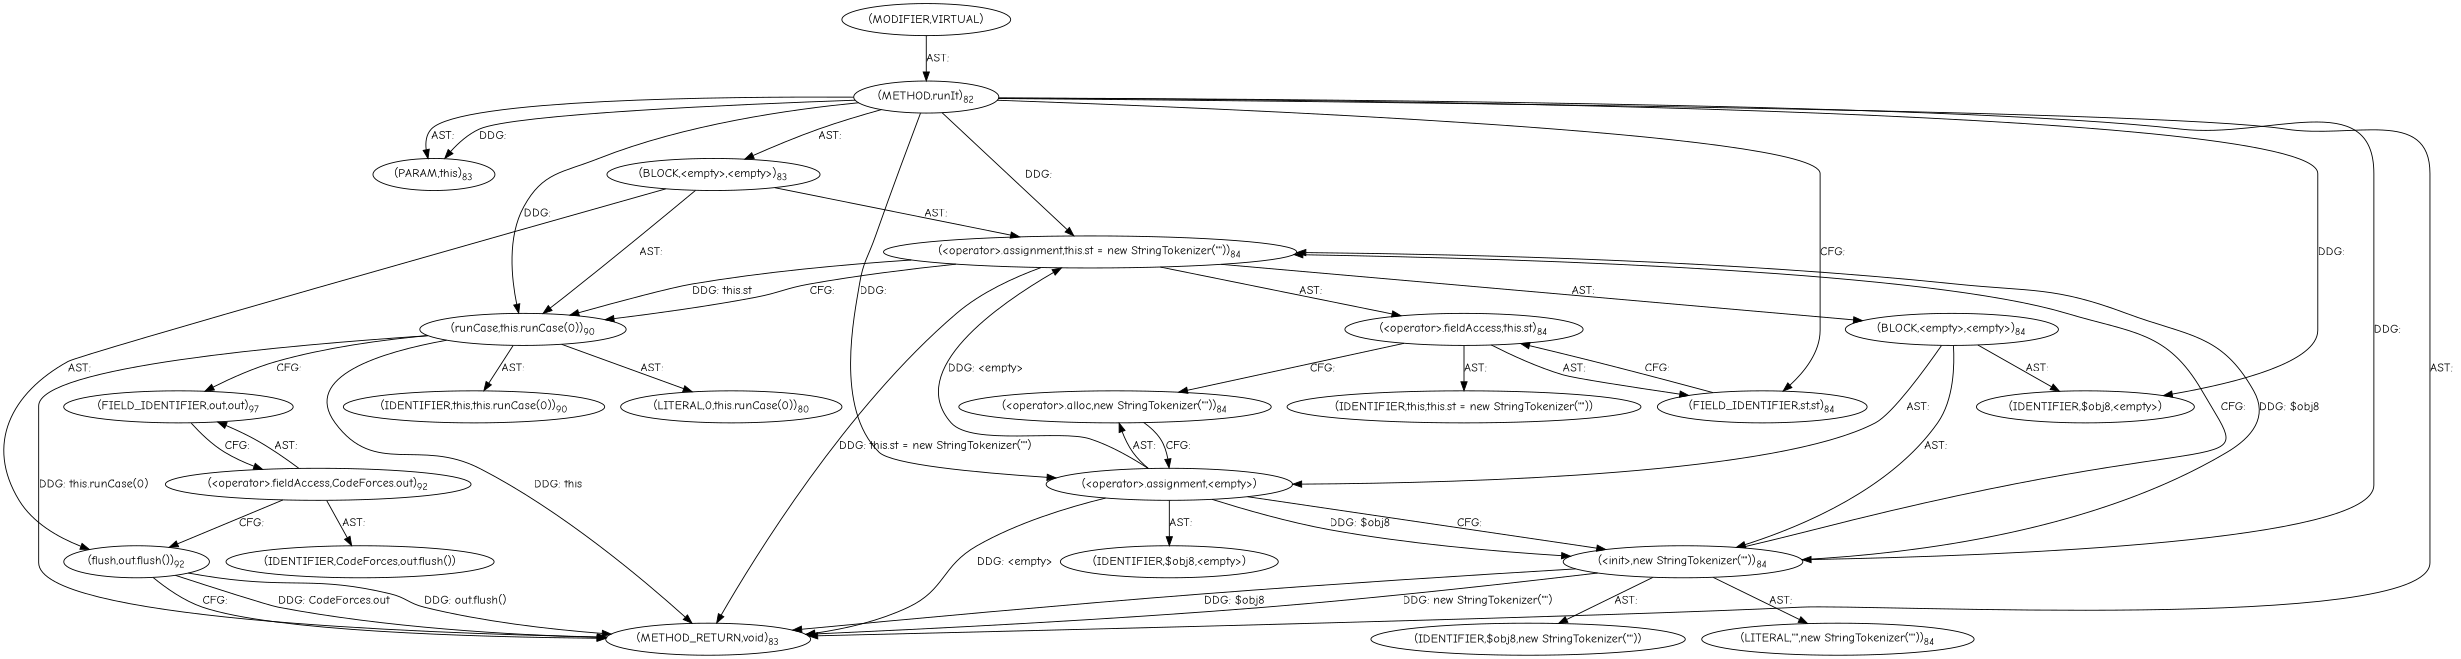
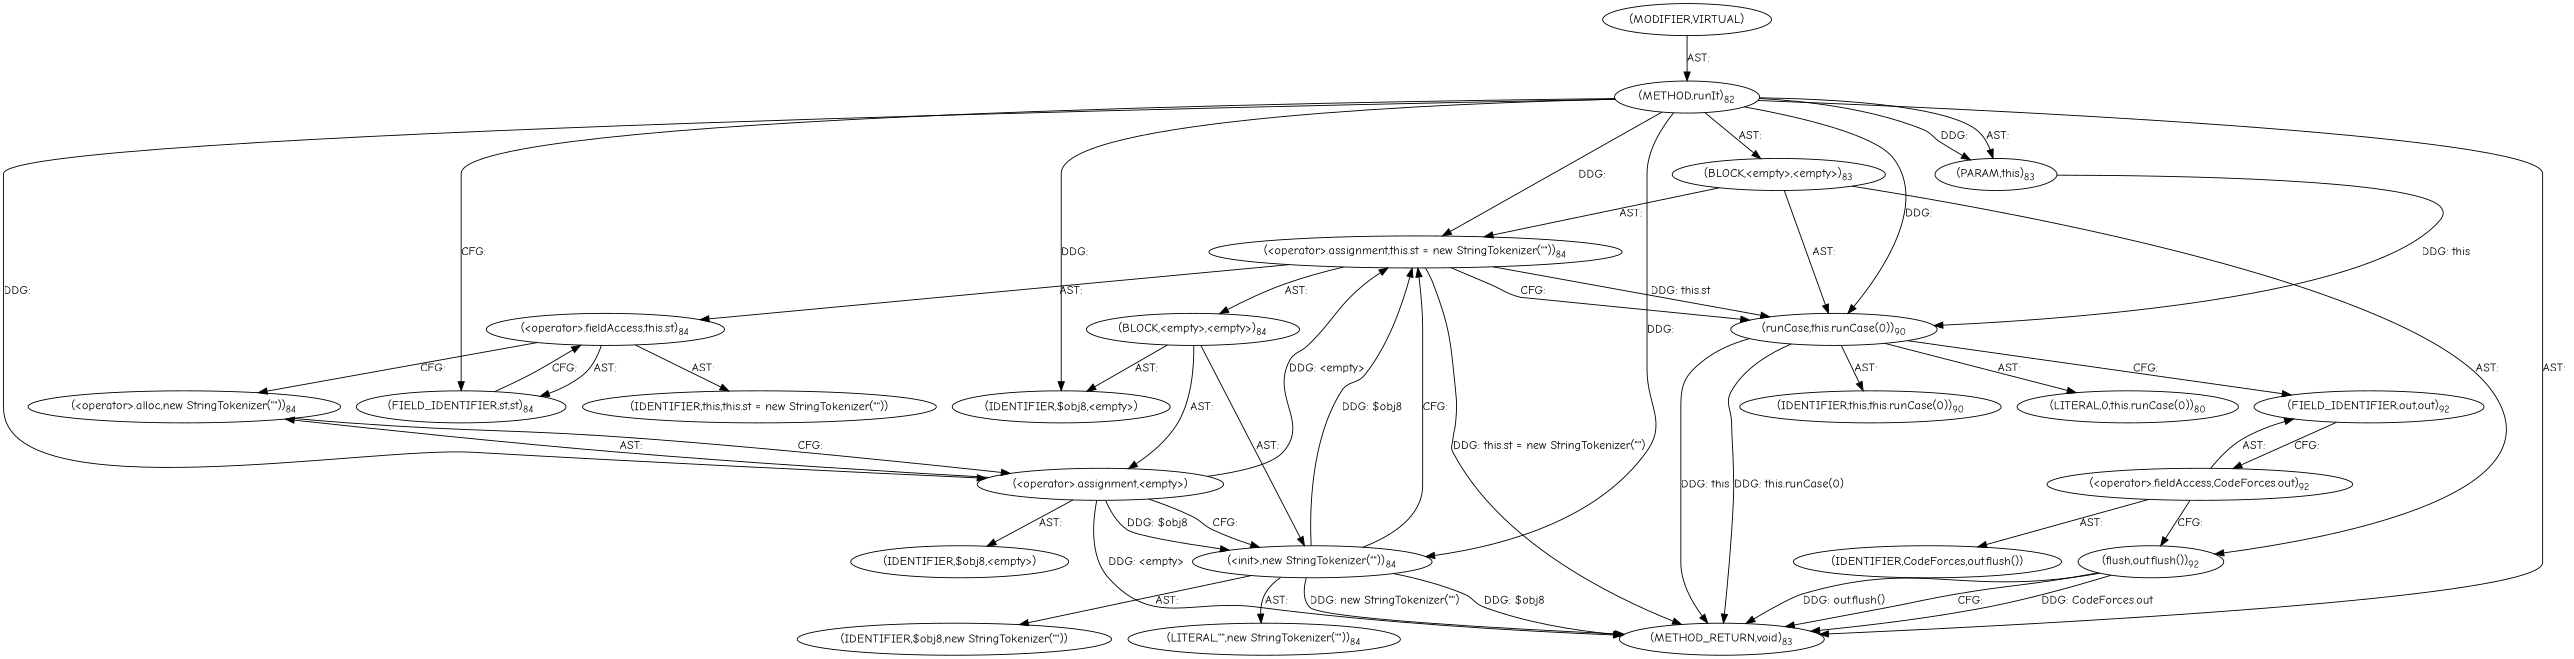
none -> (2393, 252)
(254, 406) -> (2445, 406)
